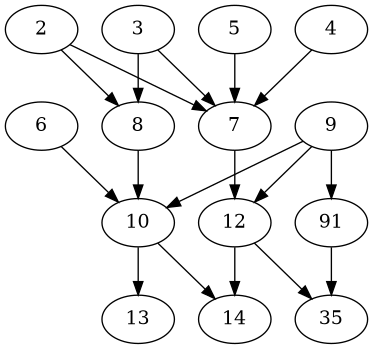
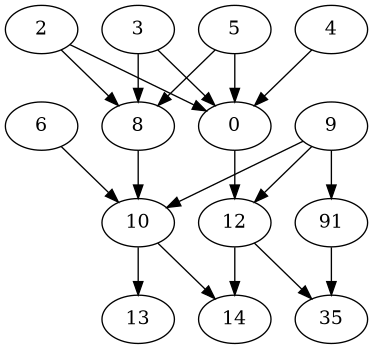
none -> (193, 72)
(235, 126) -> (235, 126)
